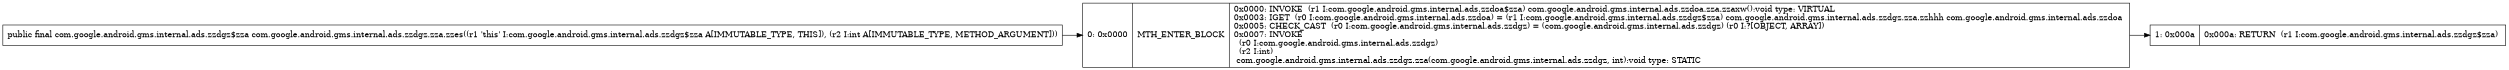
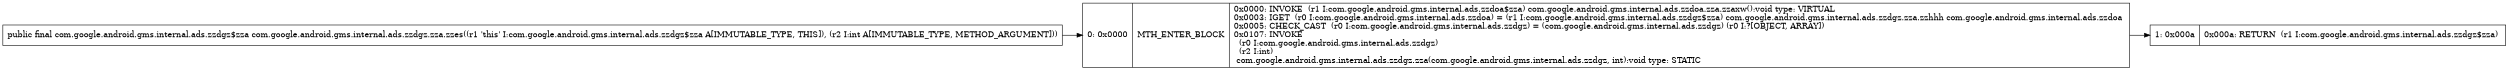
(1271, 35) -> (1271, 35)
